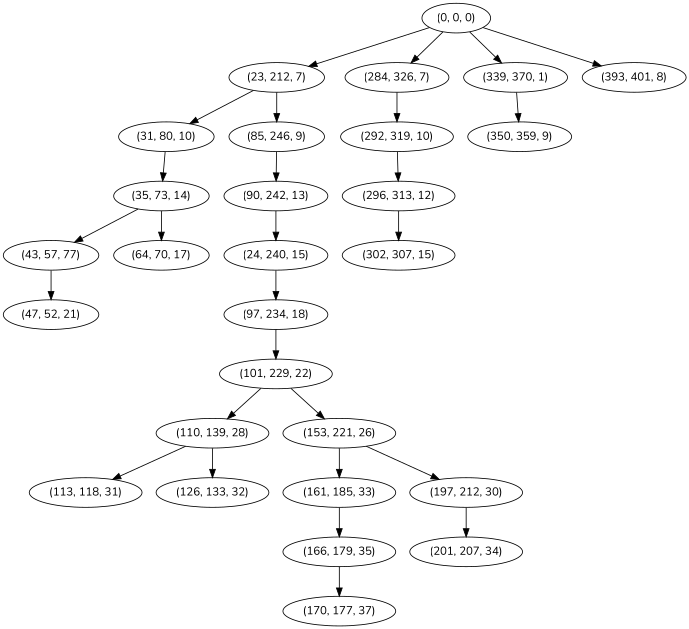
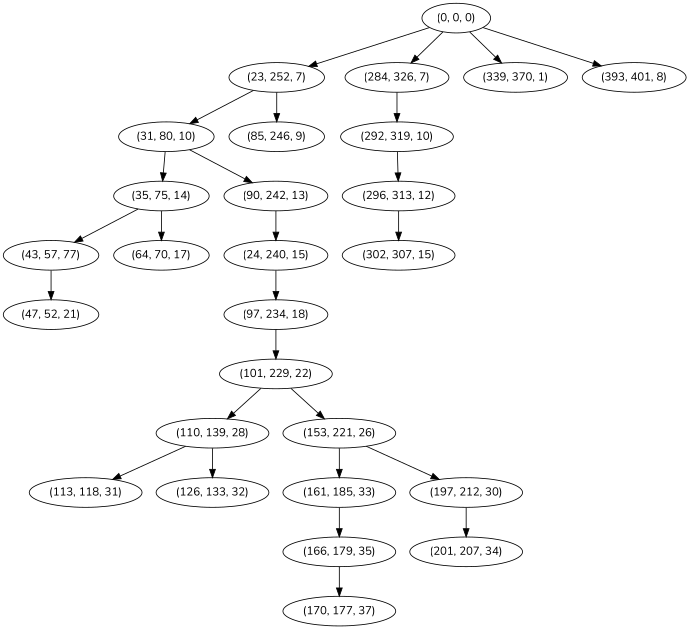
(277, 77) -> (277, 77)
(520, 137) -> none
(276, 162) -> (217, 164)
(161, 196) -> (161, 196)
